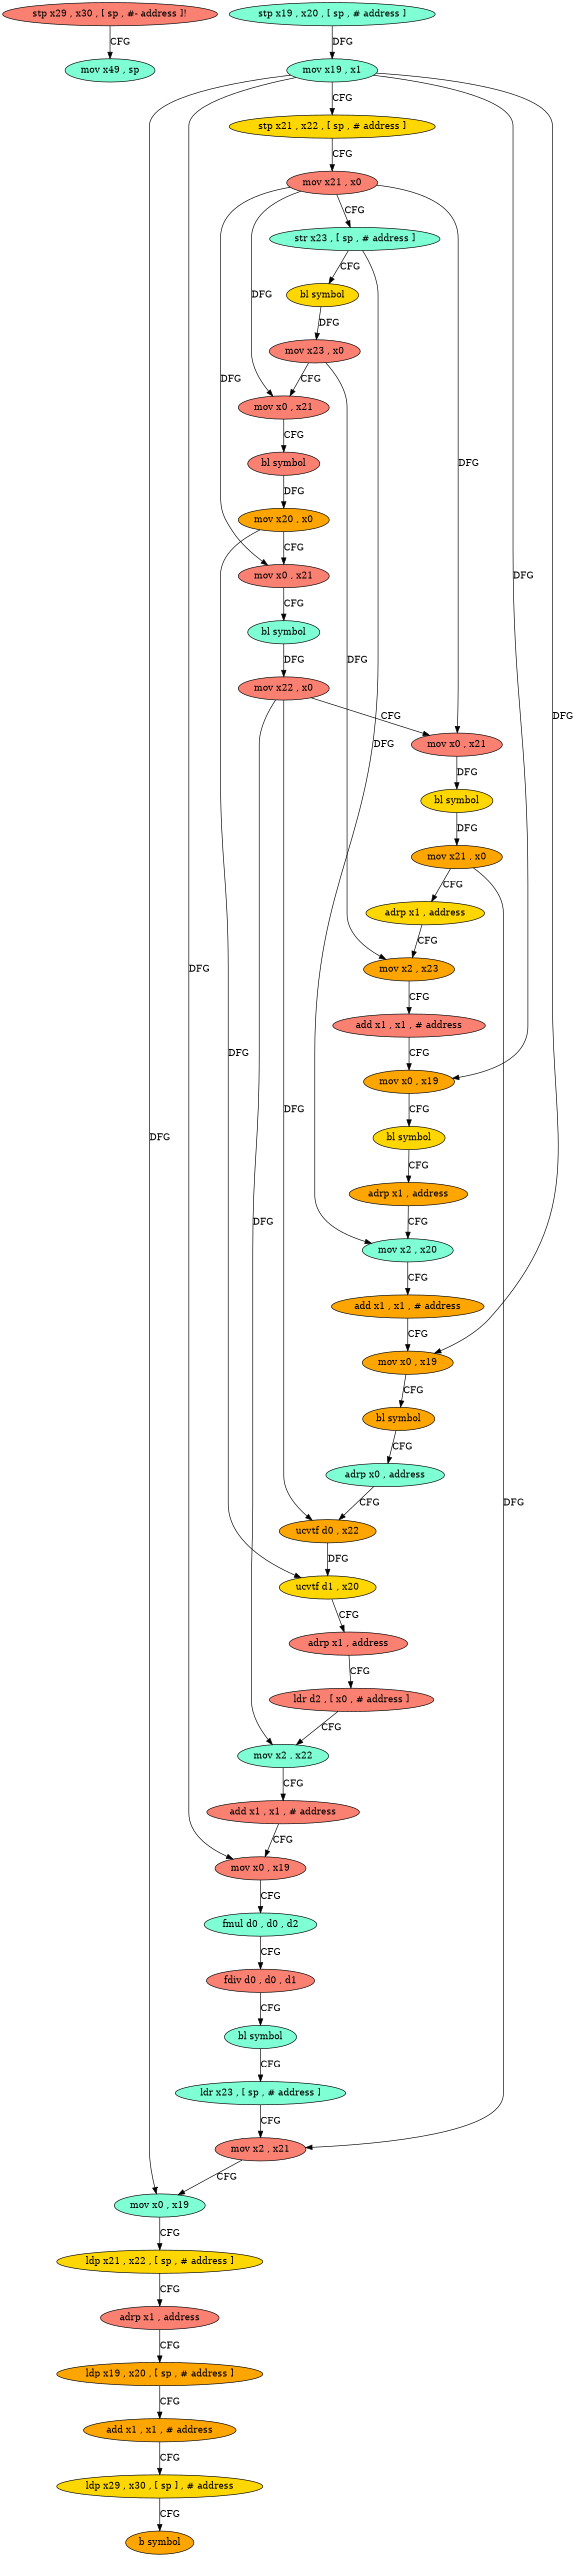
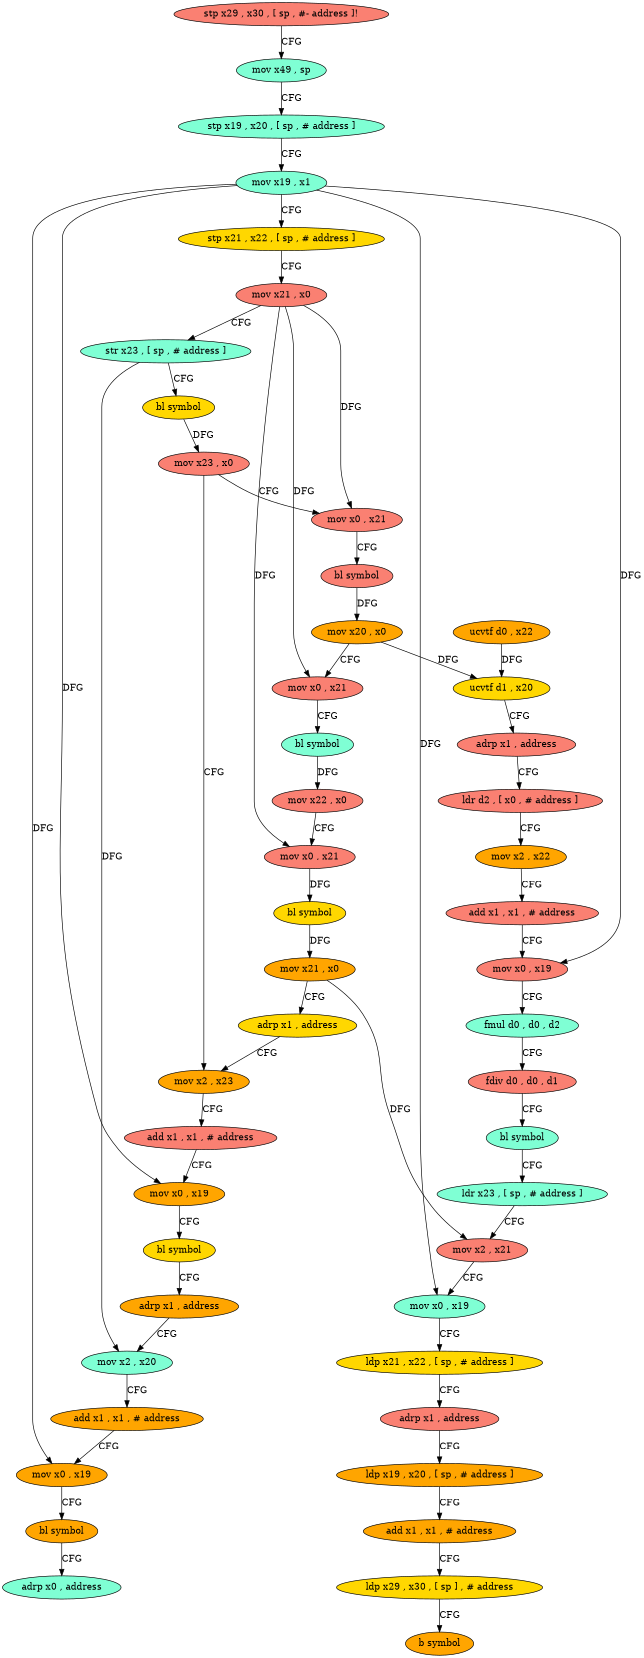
(343, 42) -> (292, 155)
none -> (281, 95)
(358, 660) -> (214, 773)
(284, 1112) -> none
(253, 1220) -> none
(359, 1501) -> none
(283, 1756) -> (521, 857)
